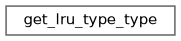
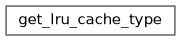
(90, 21) -> (90, 21)
